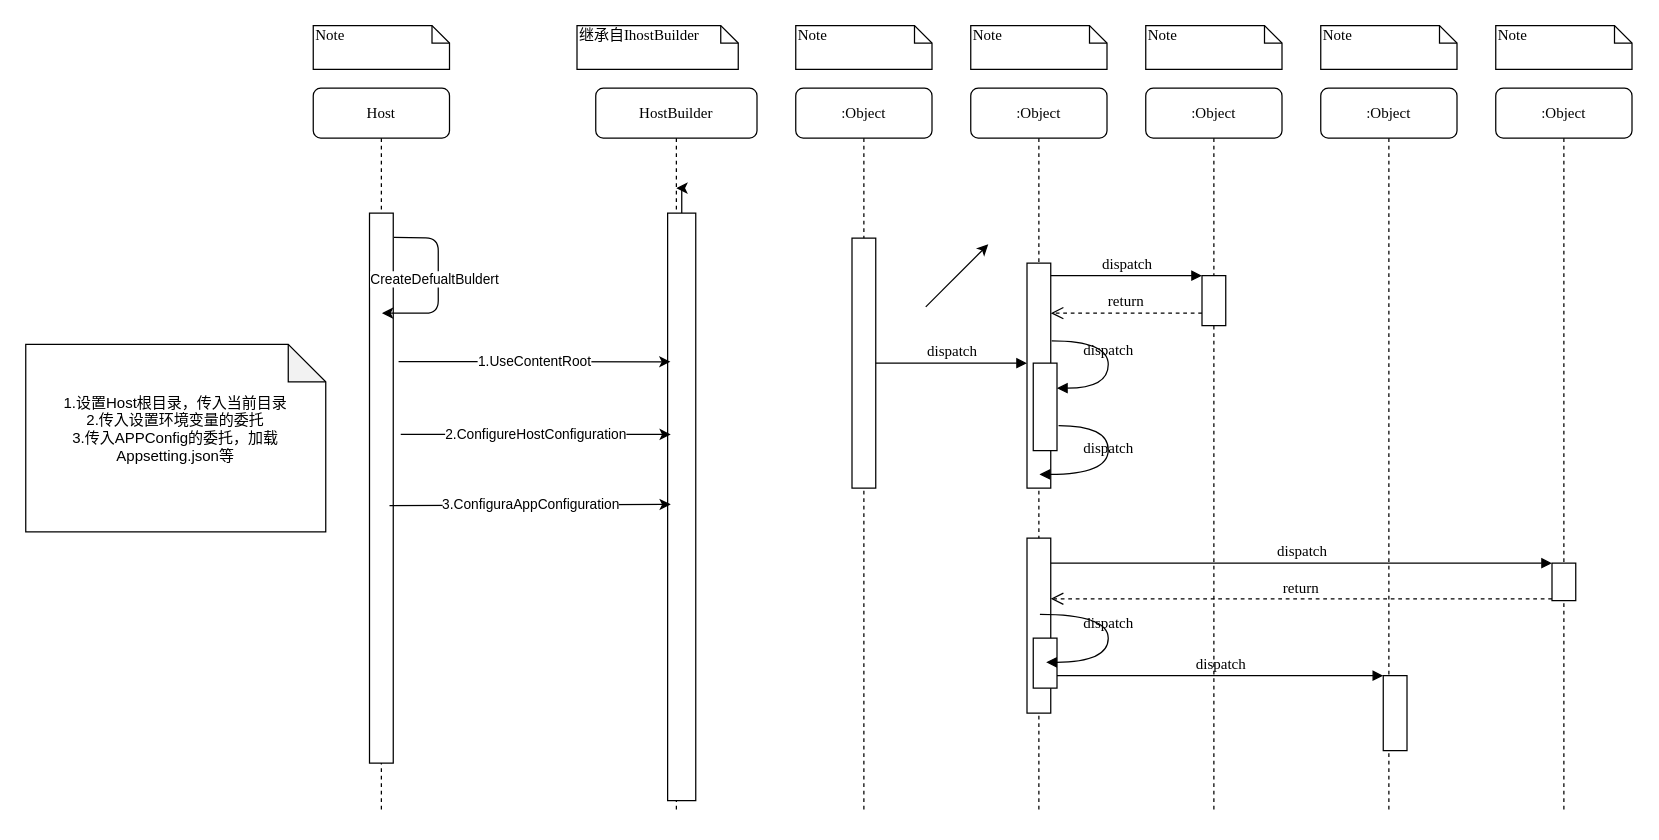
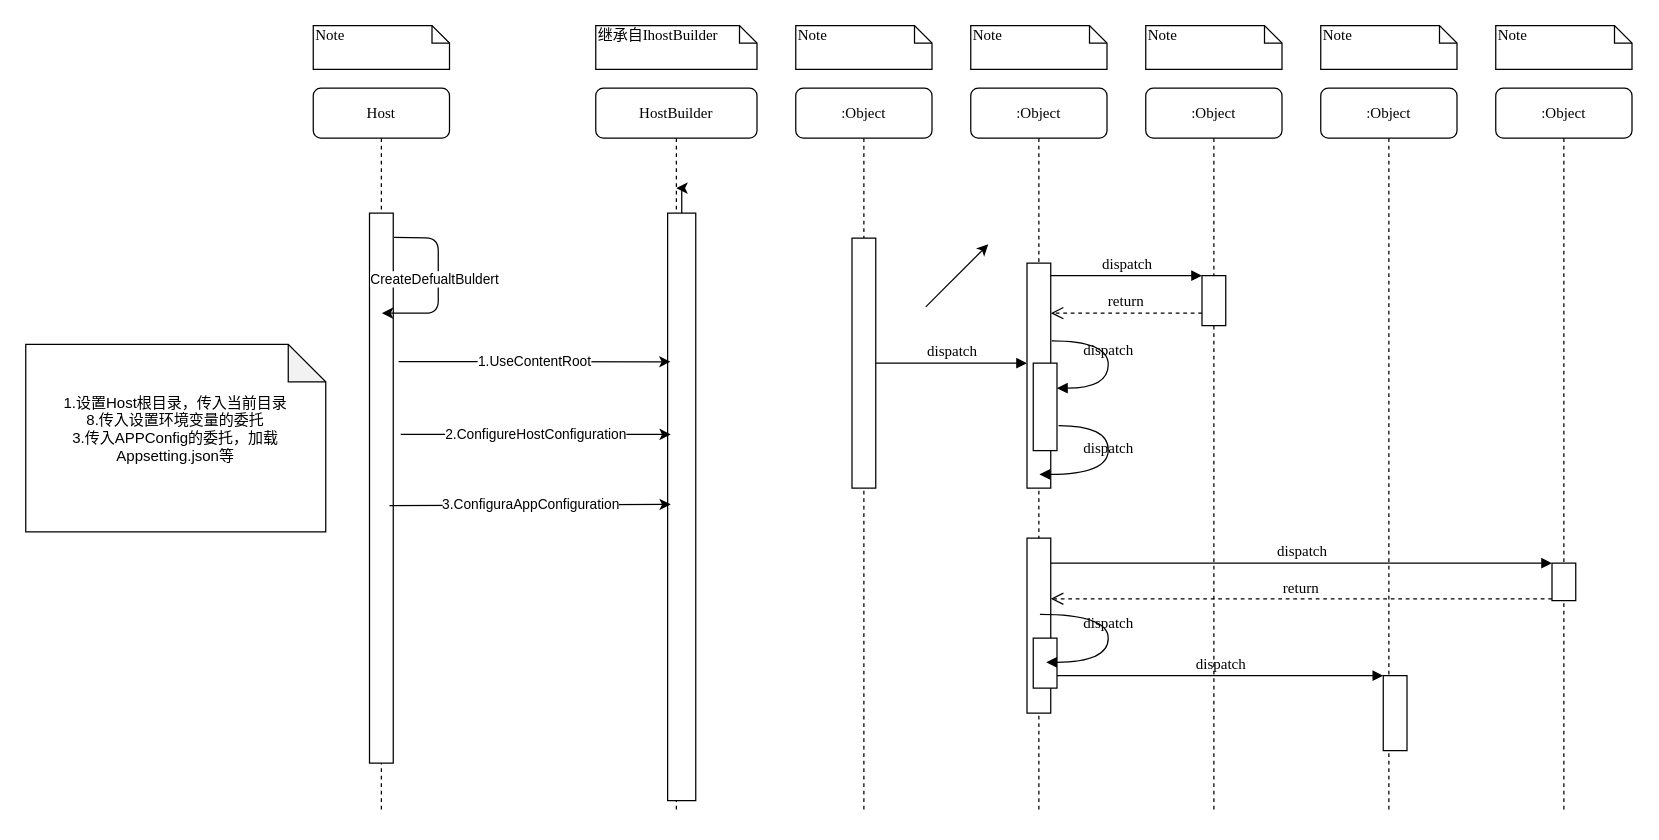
(658, 48) -> (676, 48)
(176, 438) -> (176, 438)
